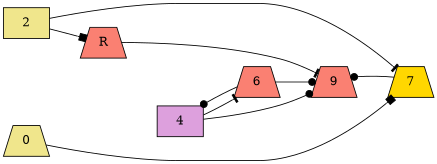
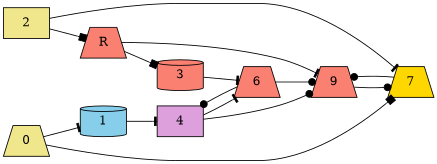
none -> (180, 75)
none -> (369, 88)
none -> (103, 121)
